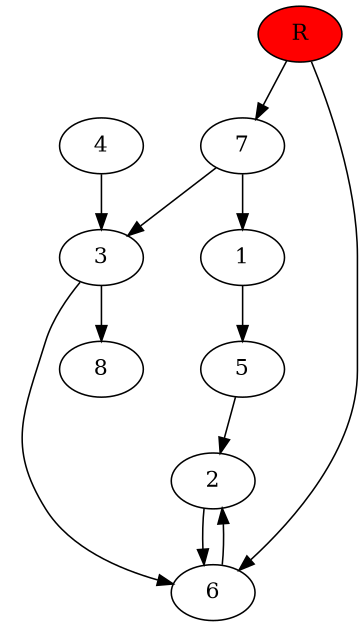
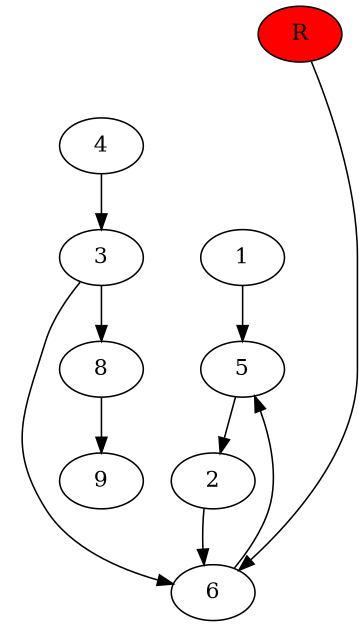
(243, 146) -> none
none -> (101, 481)
(224, 544) -> (272, 494)
